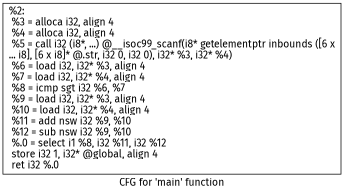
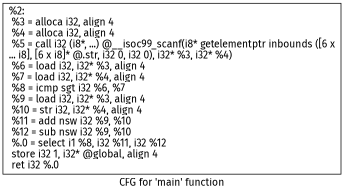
(80, 110) -> (76, 110)
